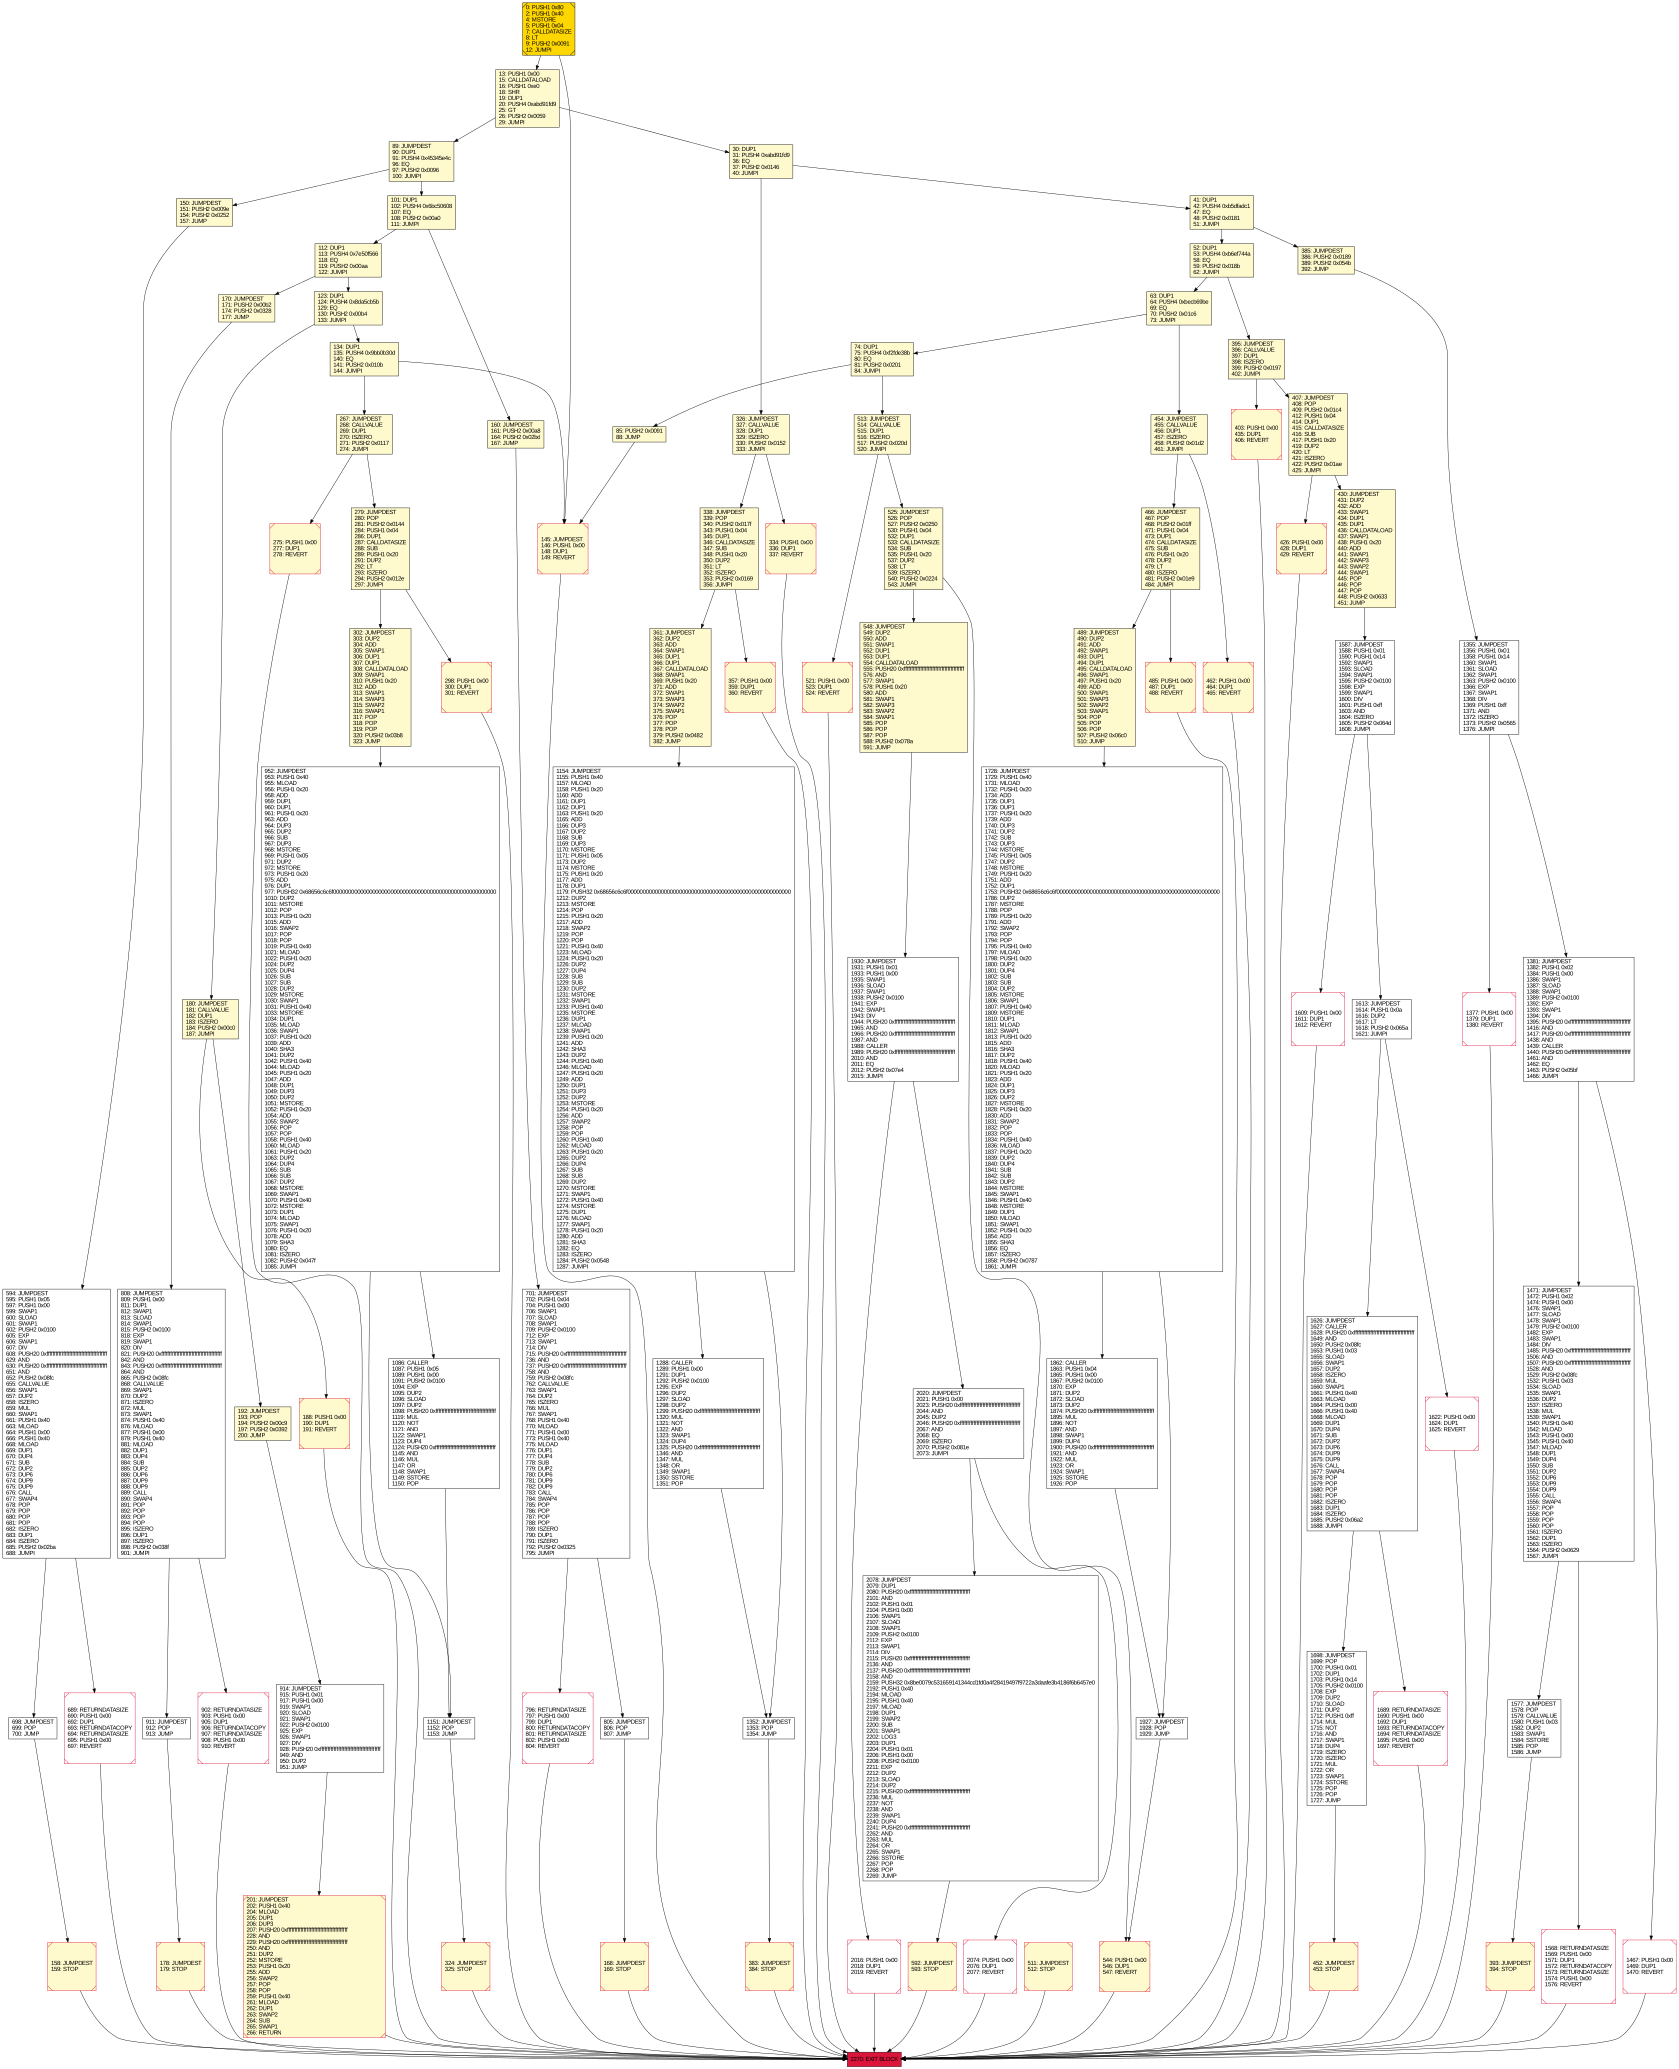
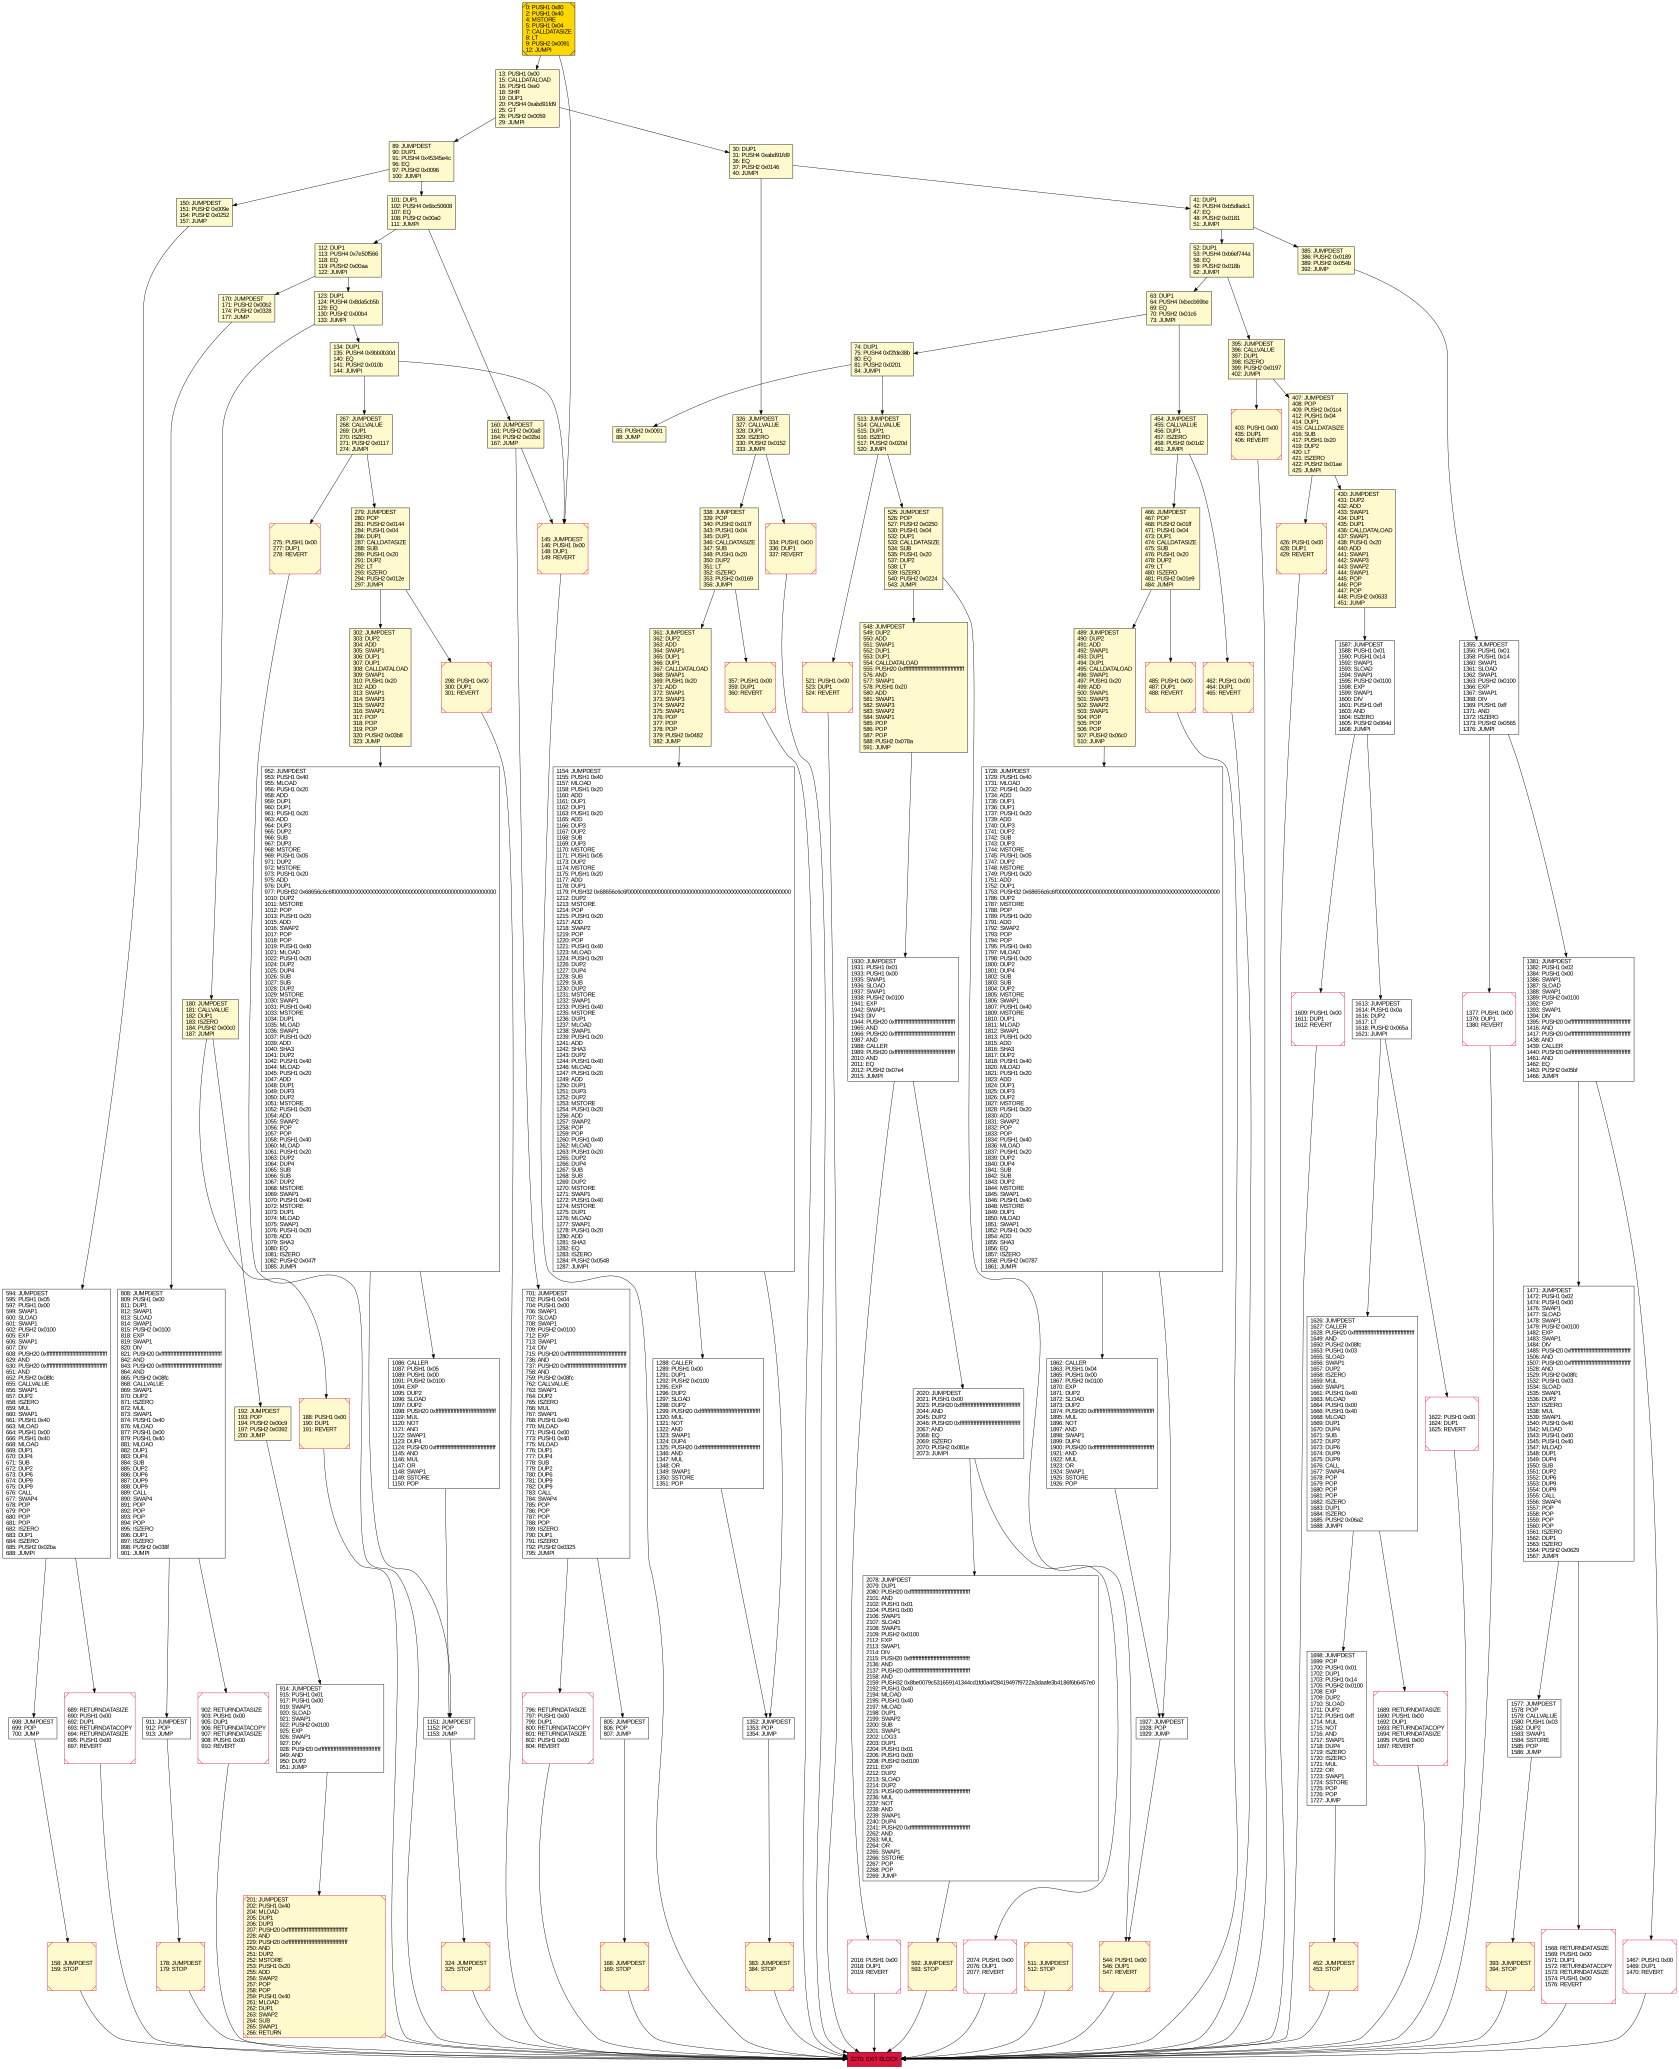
(608, 481) -> (536, 484)
